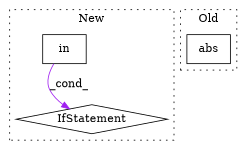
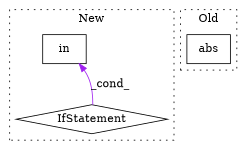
(48, 86) -> (91, 87)
